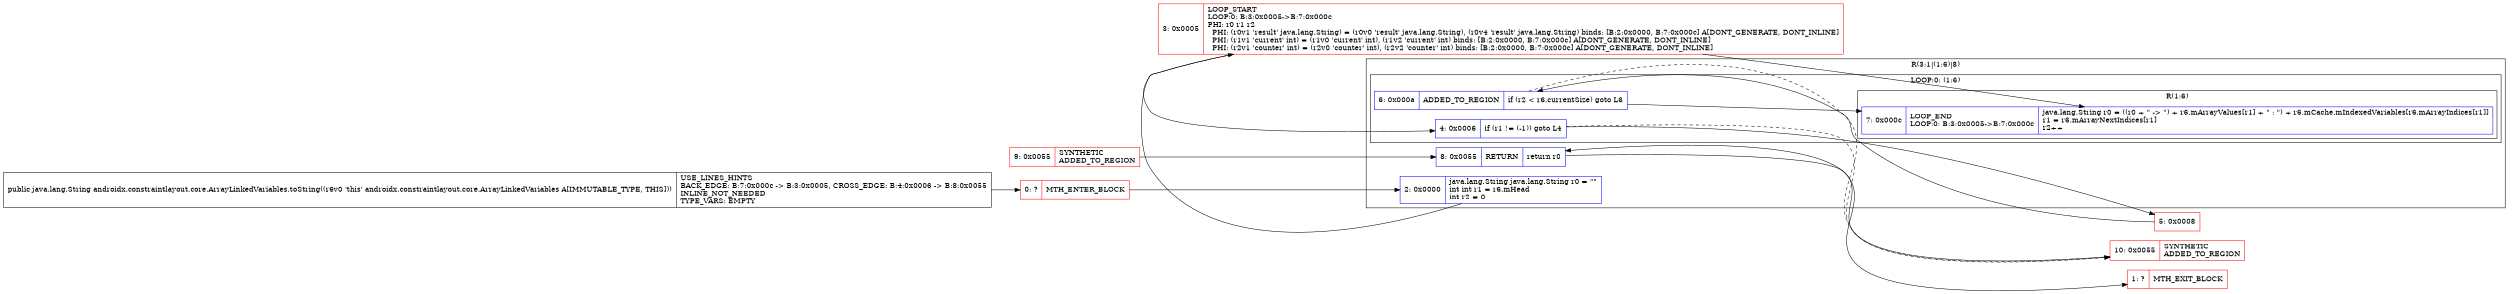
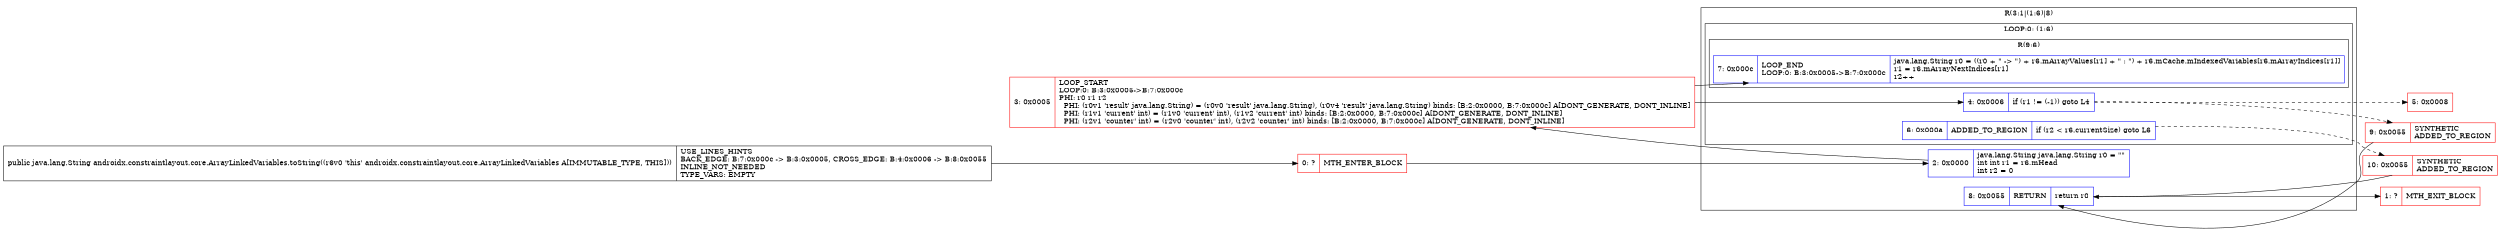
(2177, 97) -> (2029, 45)
(1742, 108) -> none
(1819, 132) -> (2241, 106)
(1891, 148) -> (2248, 102)
(1874, 151) -> none
